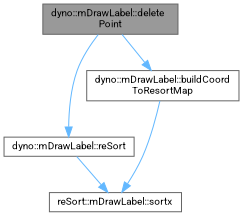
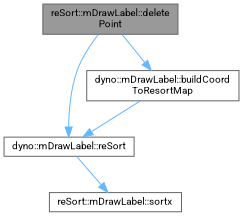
(110, 19) -> (110, 19)
(148, 144) -> (116, 116)
